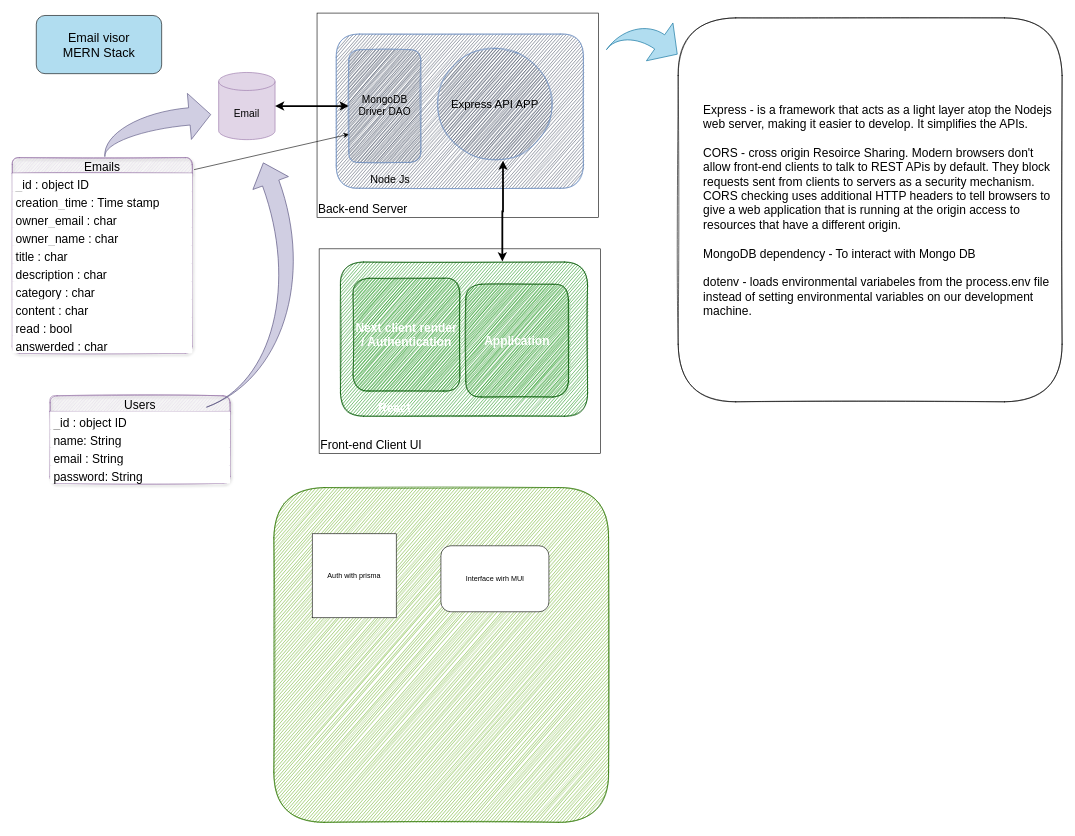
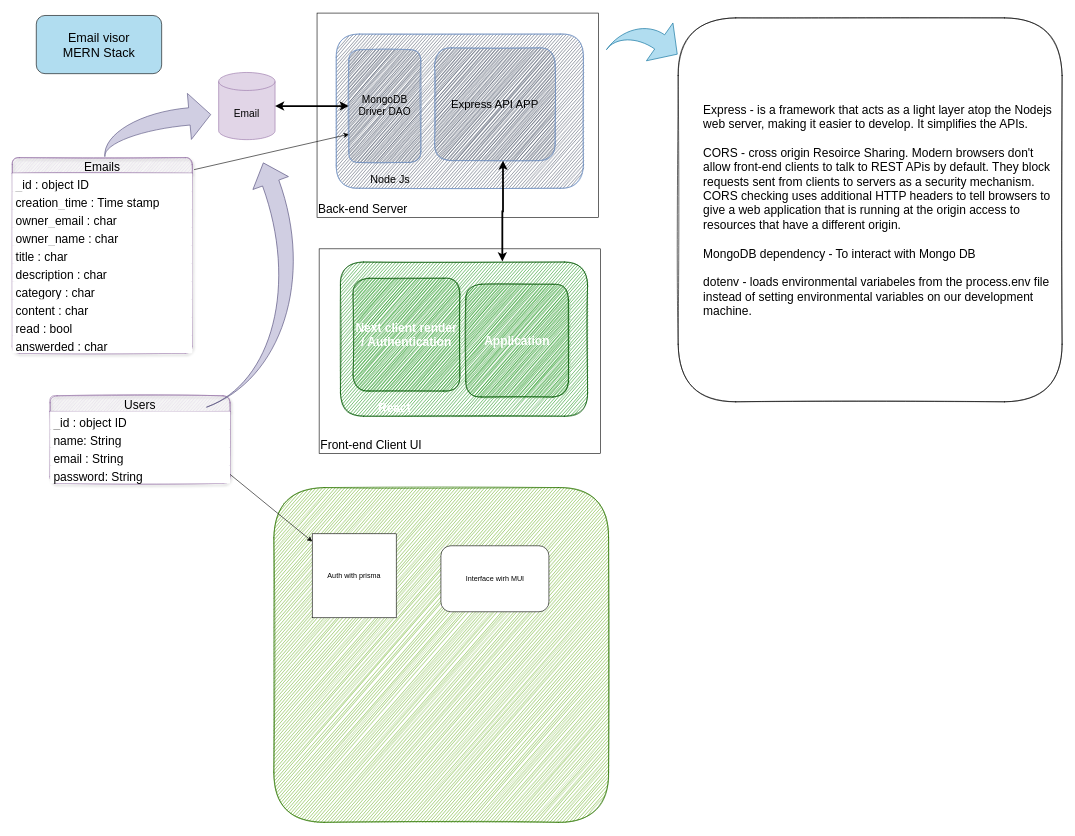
(495, 104) -> (495, 104)
none -> (253, 493)
